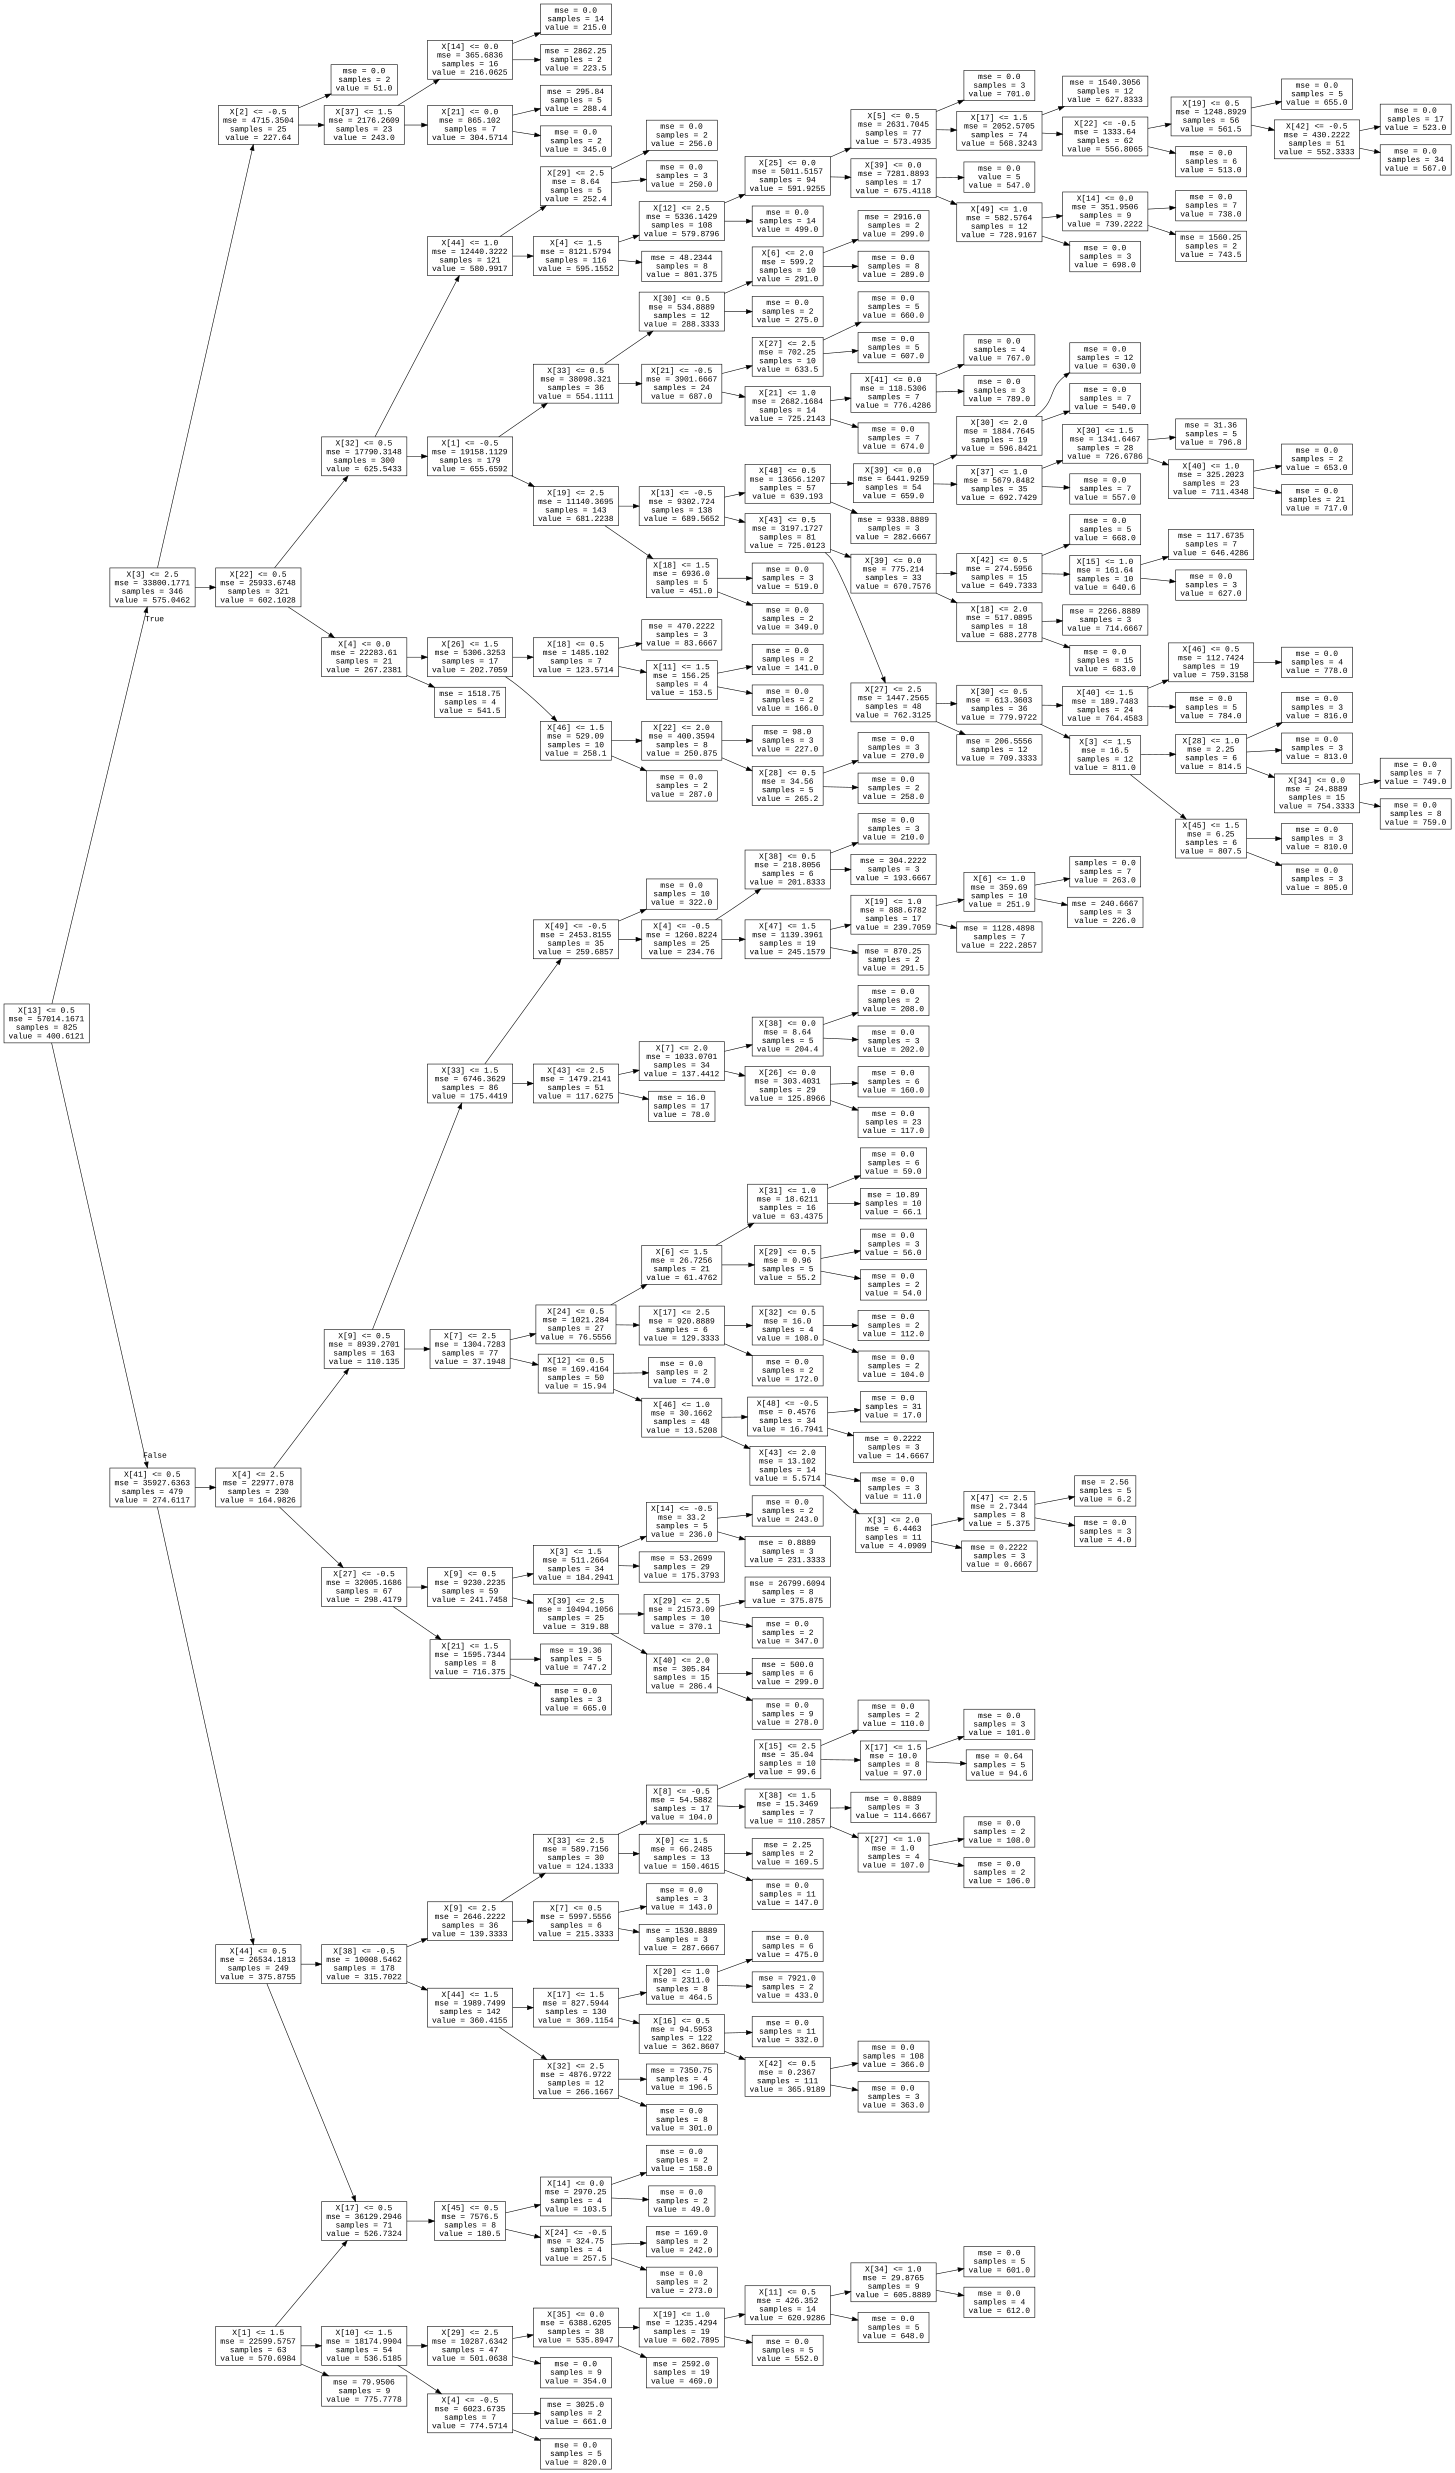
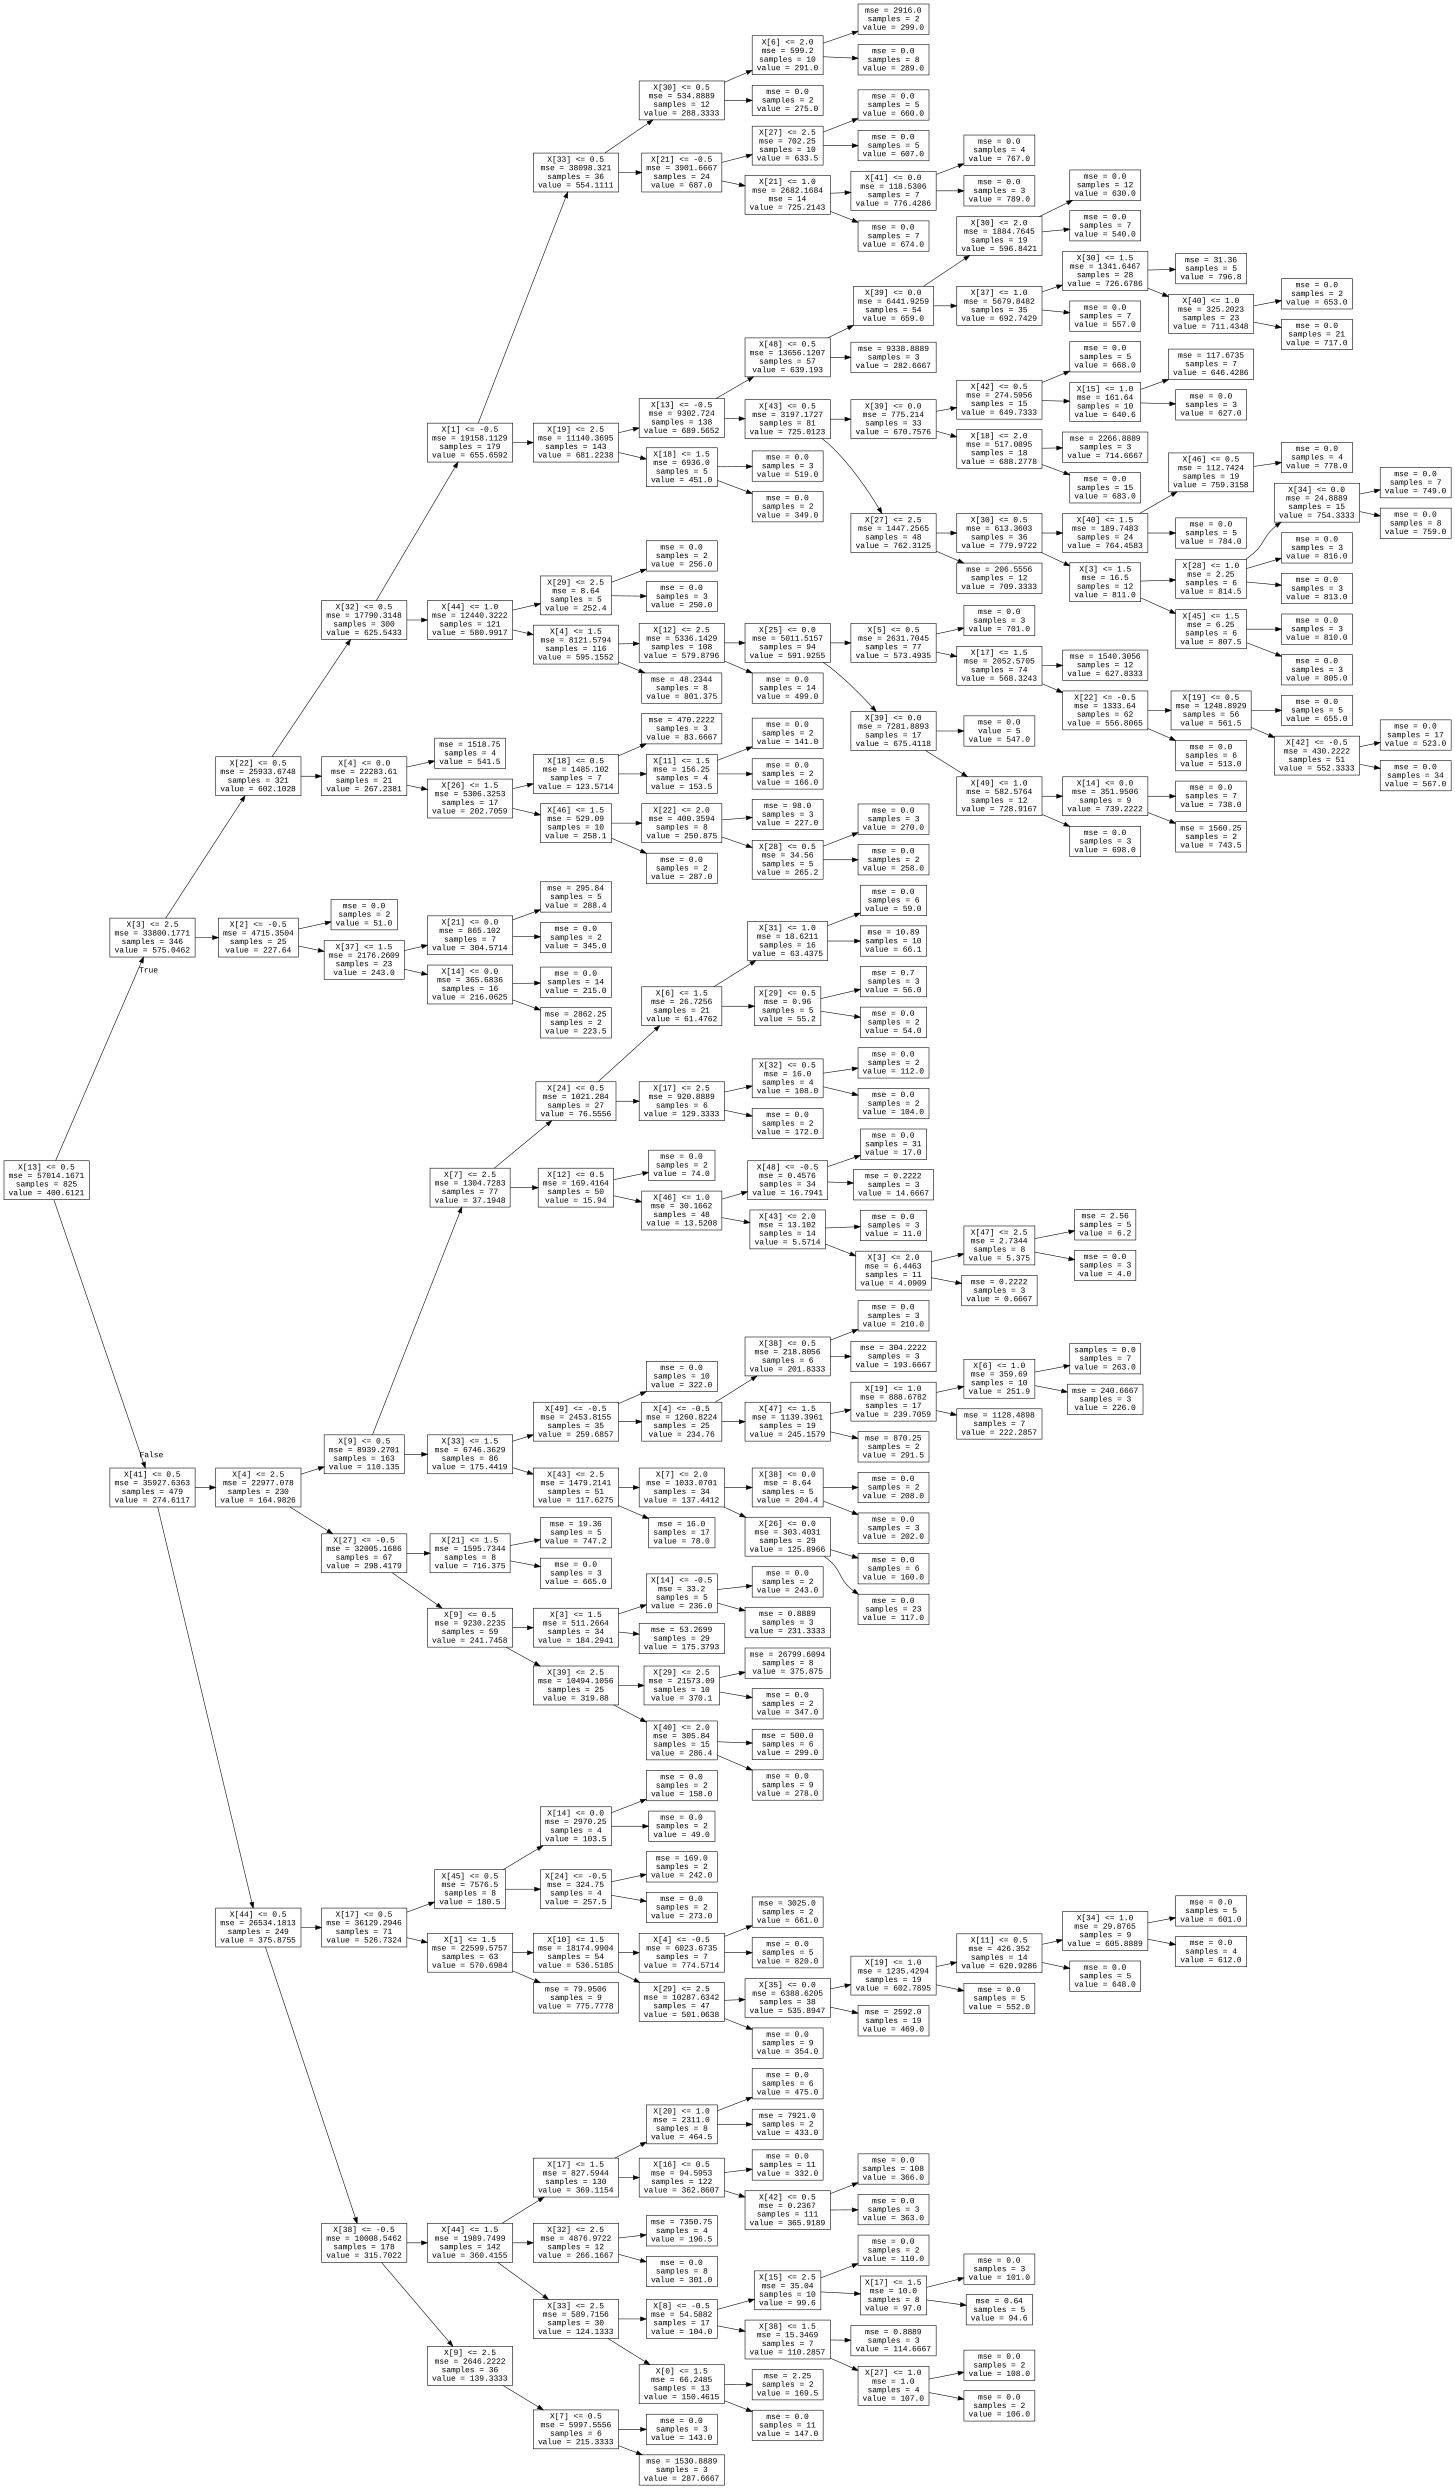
(788, 406) -> (788, 195)
(894, 1244) -> (894, 982)
(521, 1889) -> (521, 2279)
(309, 2286) -> (414, 1939)
